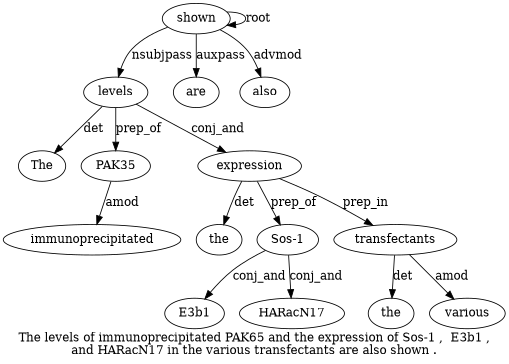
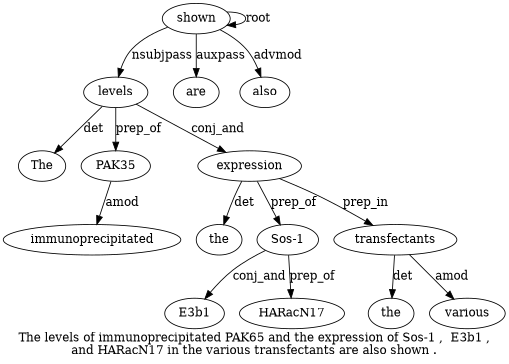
(316, 277) -> (312, 277)
